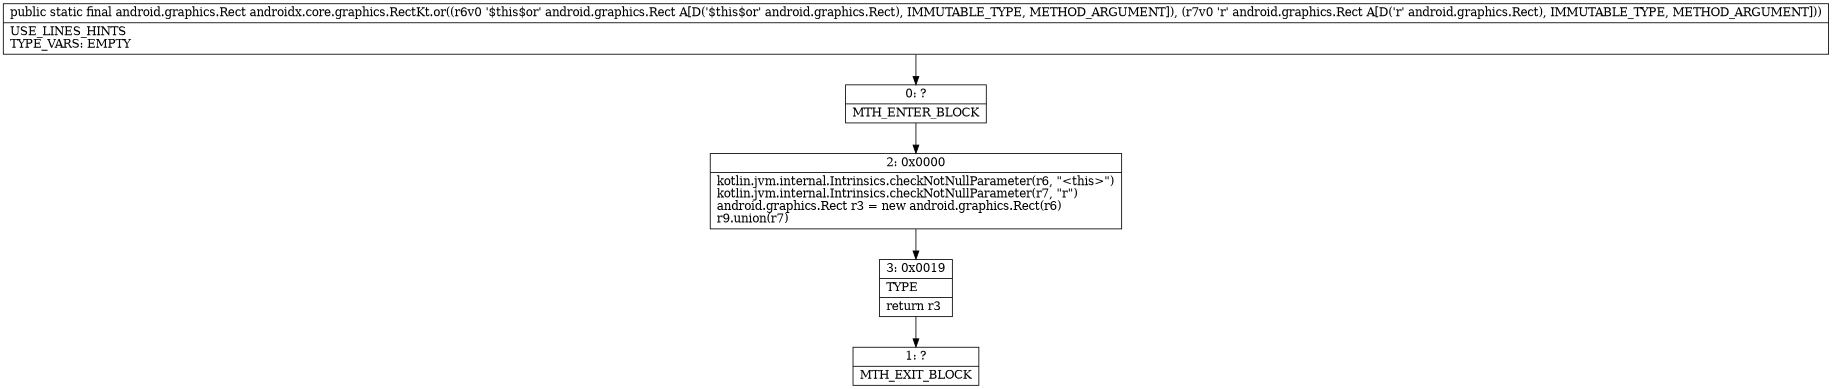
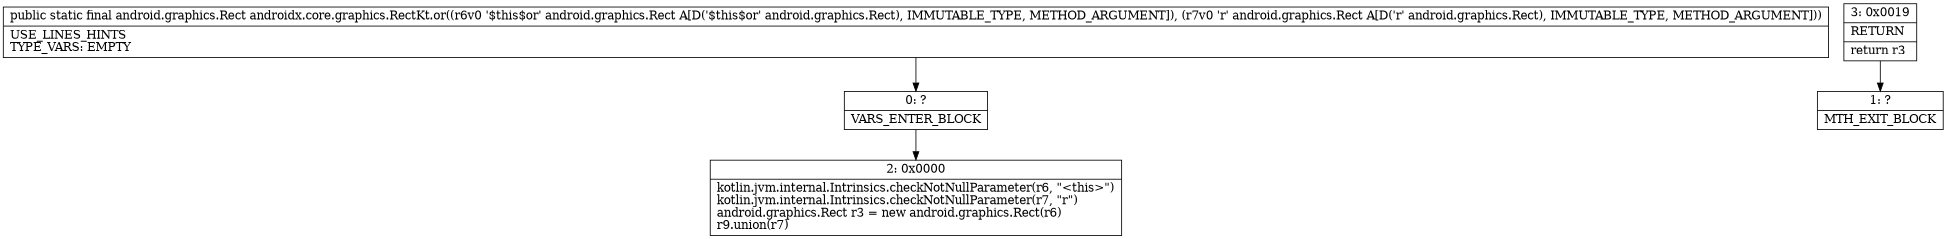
(916, 113) -> (916, 120)
(916, 240) -> none
(902, 288) -> (1877, 32)
